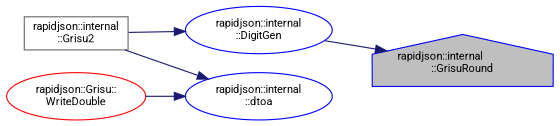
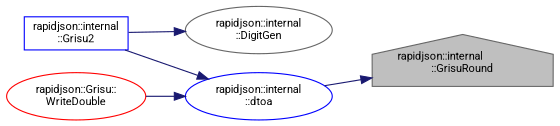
(259, 30) -> (259, 30)
(76, 33) -> (76, 33)
(350, 45) -> (343, 83)
(463, 63) -> (463, 63)
